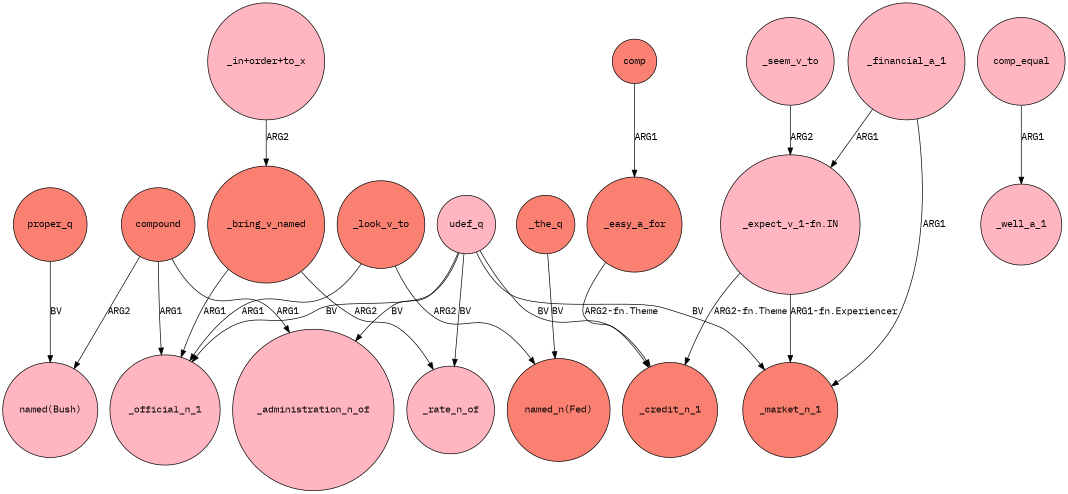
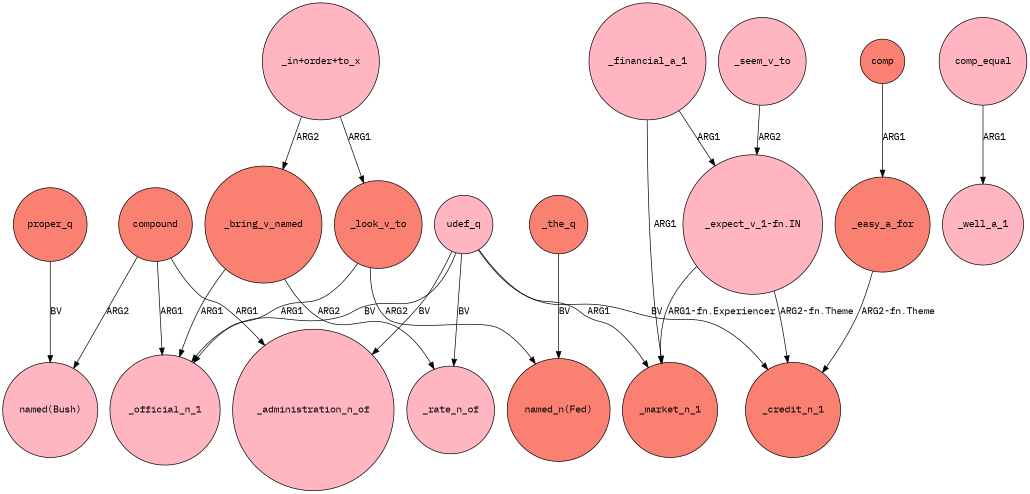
none -> (351, 147)
(698, 312) -> (599, 312)
